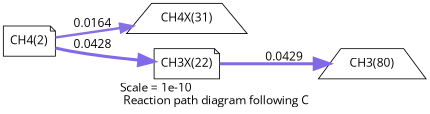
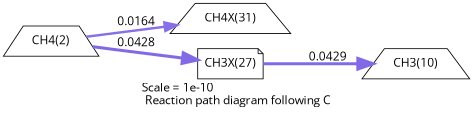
(29, 41) -> (51, 41)
(187, 64) -> (230, 64)
(372, 64) -> (416, 64)
